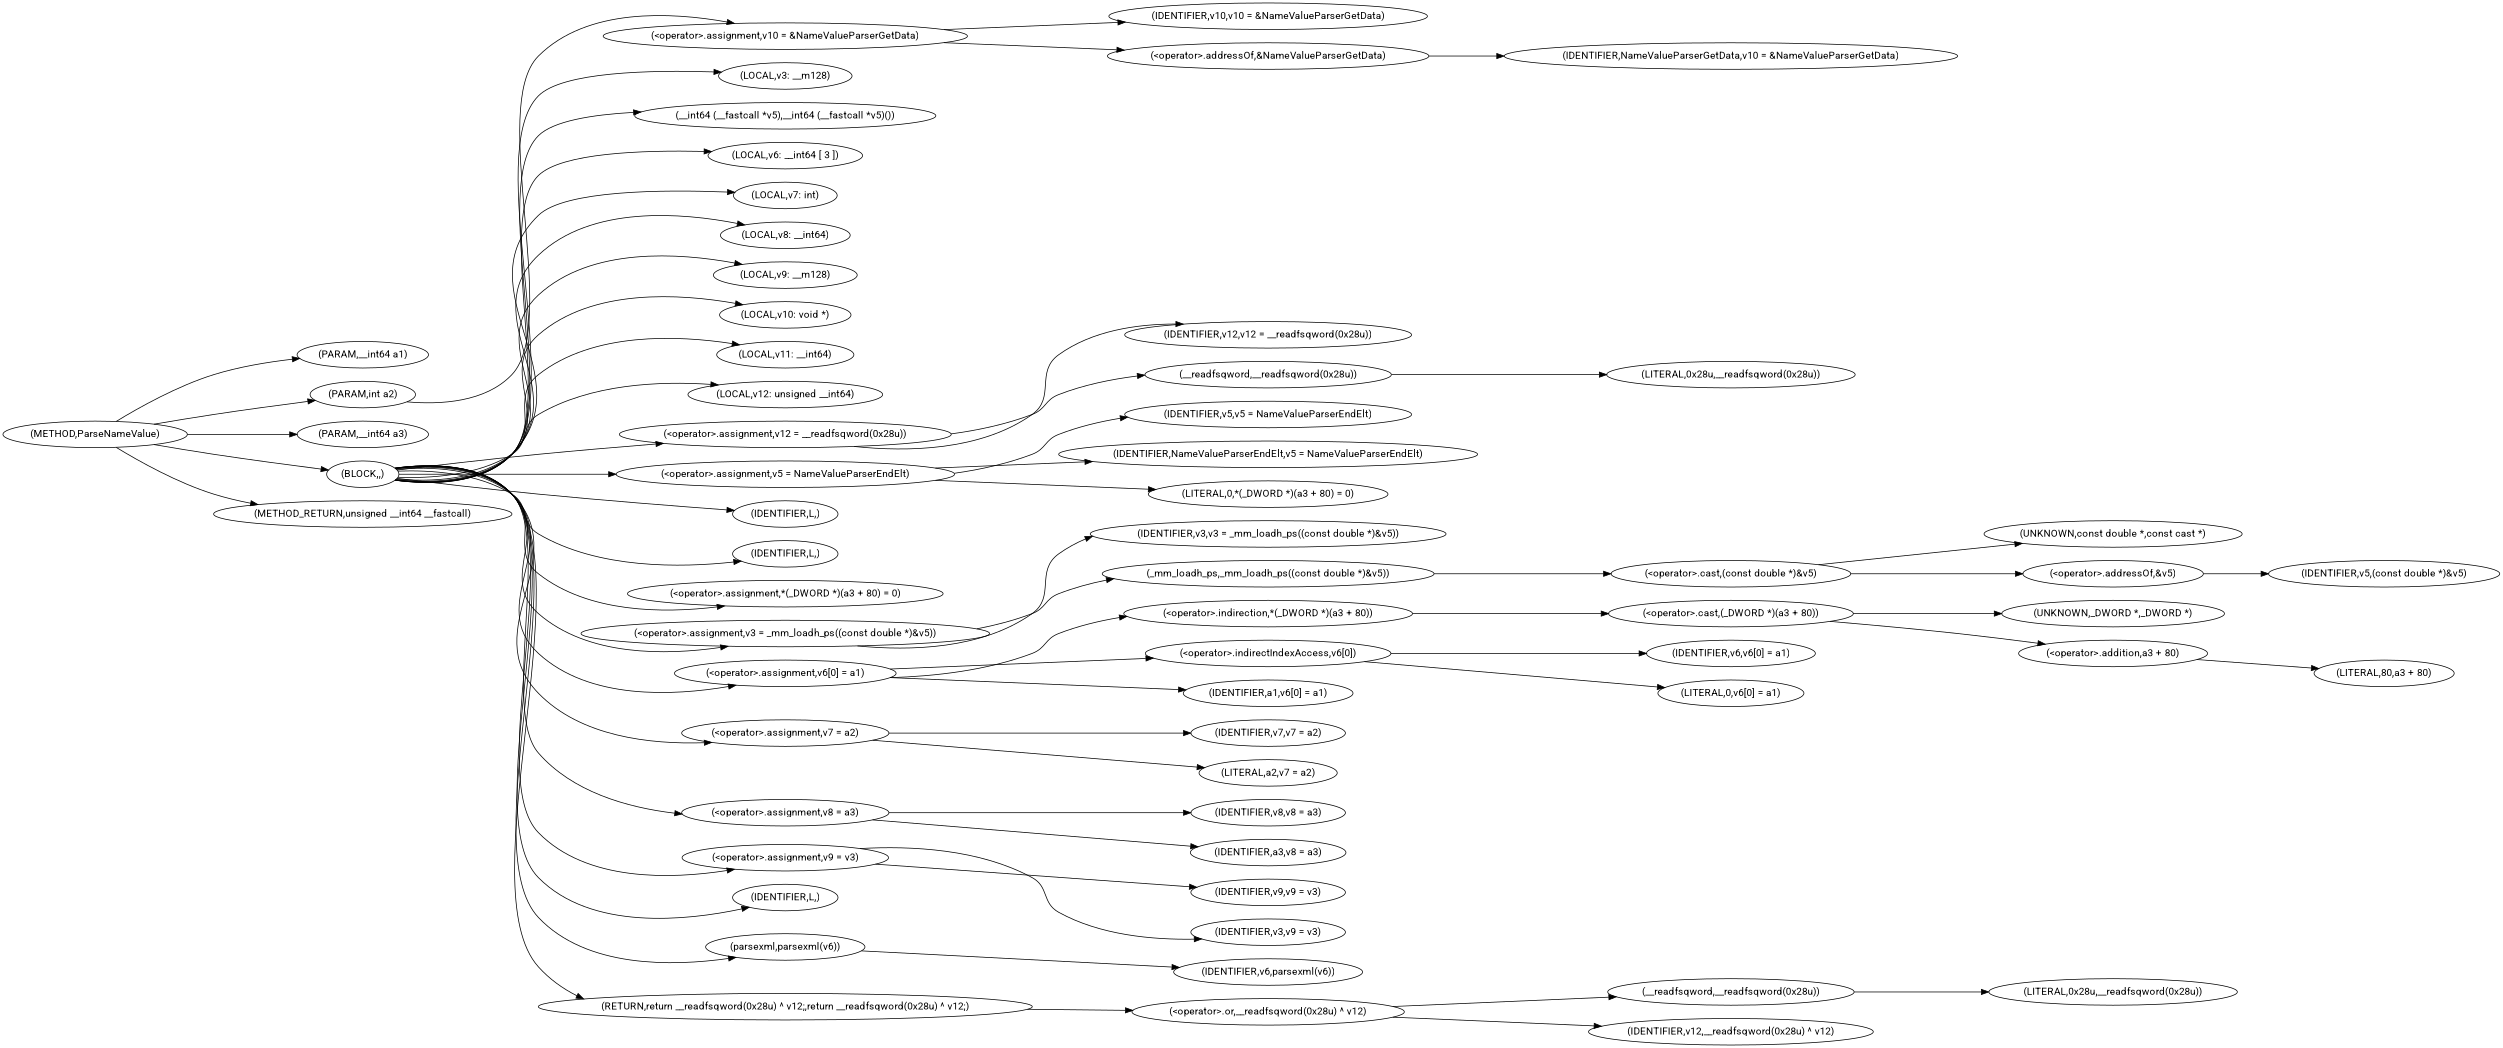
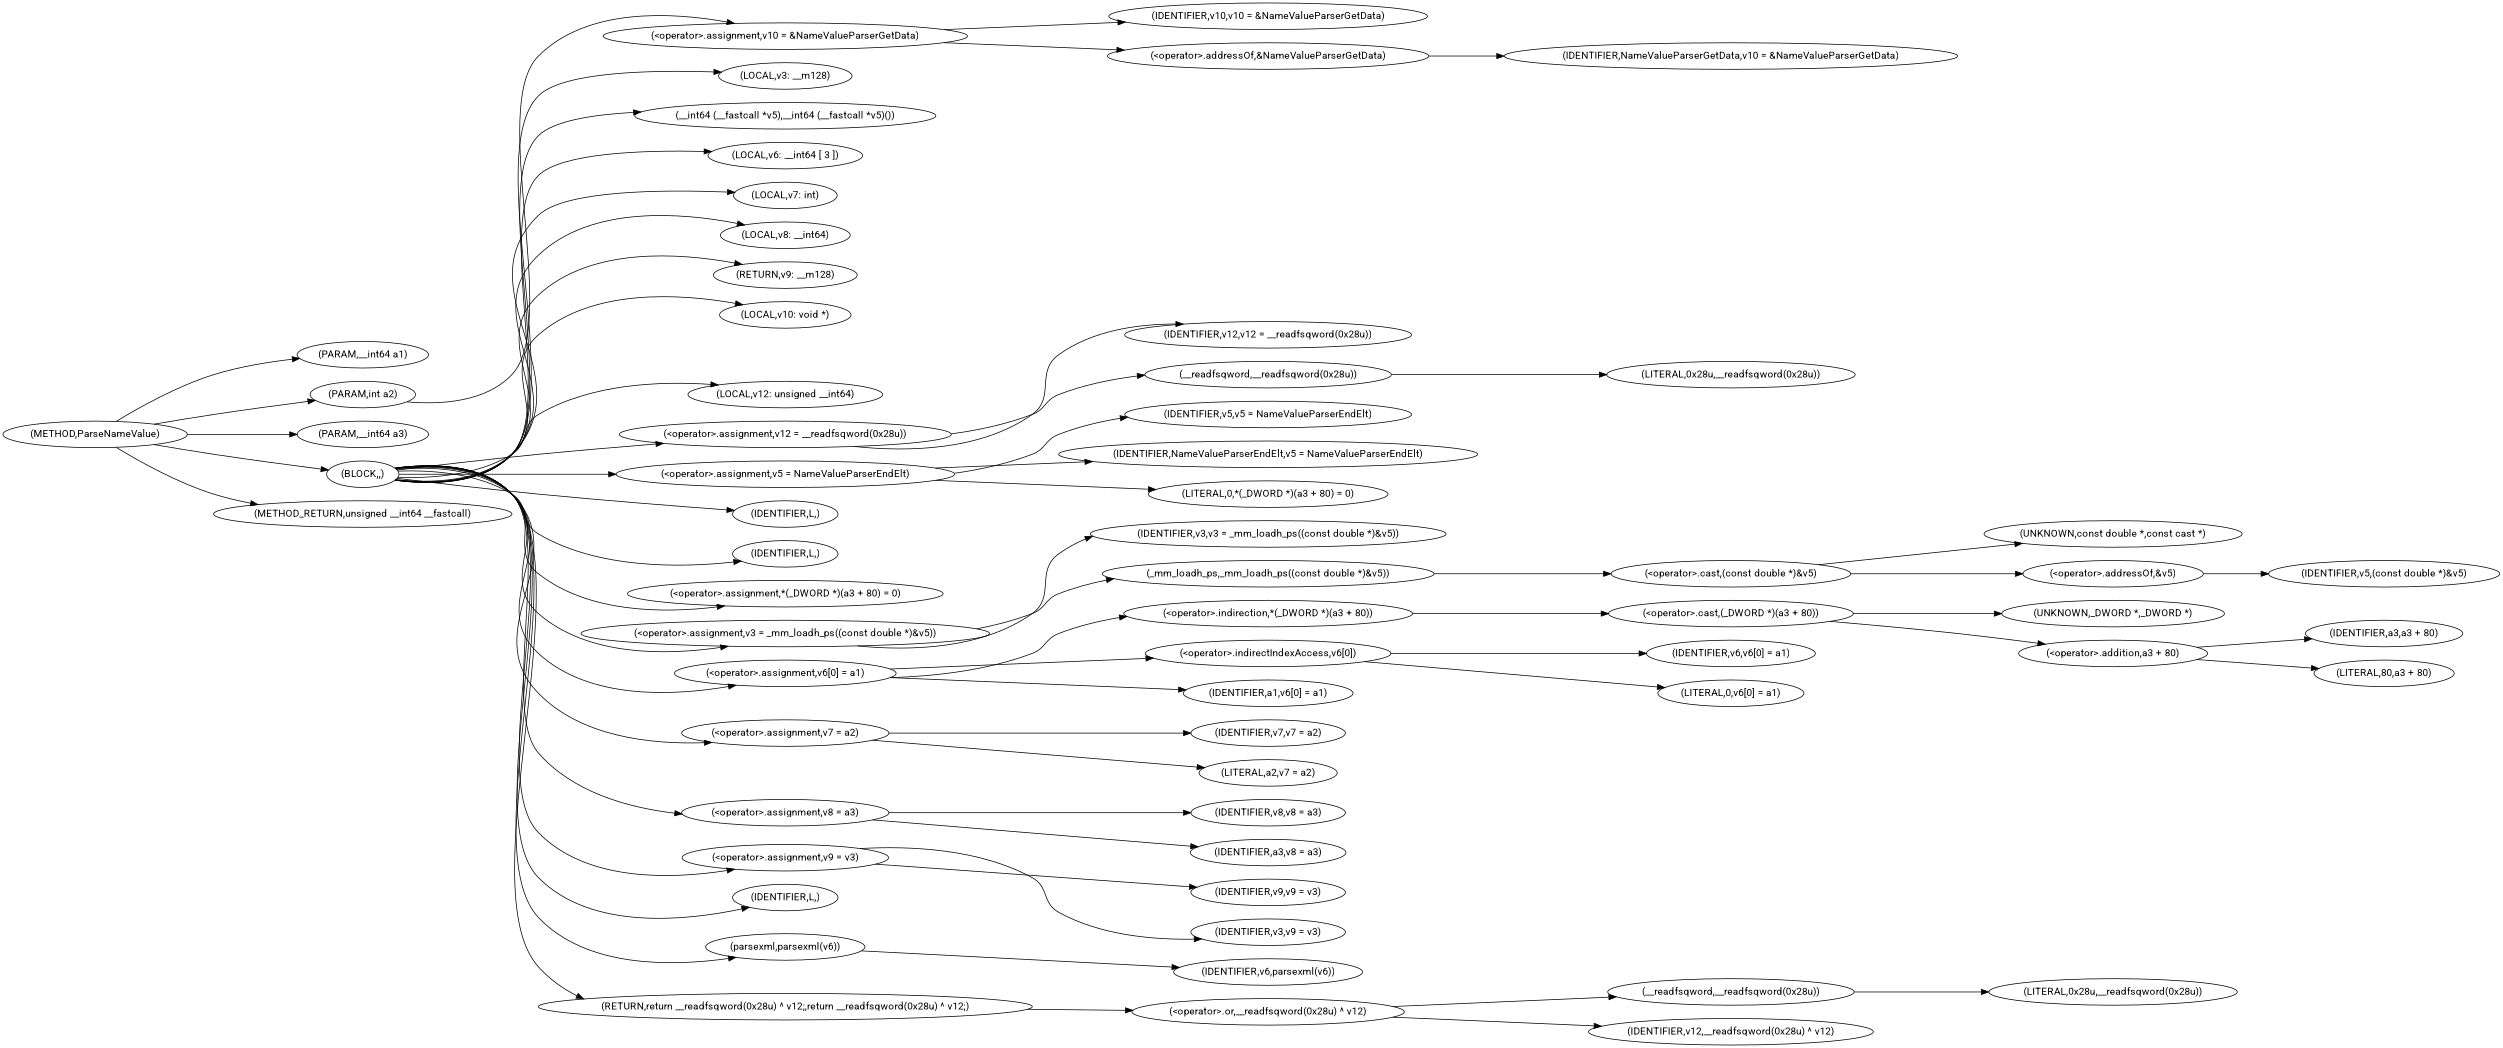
(785, 275) -> (785, 275)
(785, 355) -> none
none -> (2384, 634)
